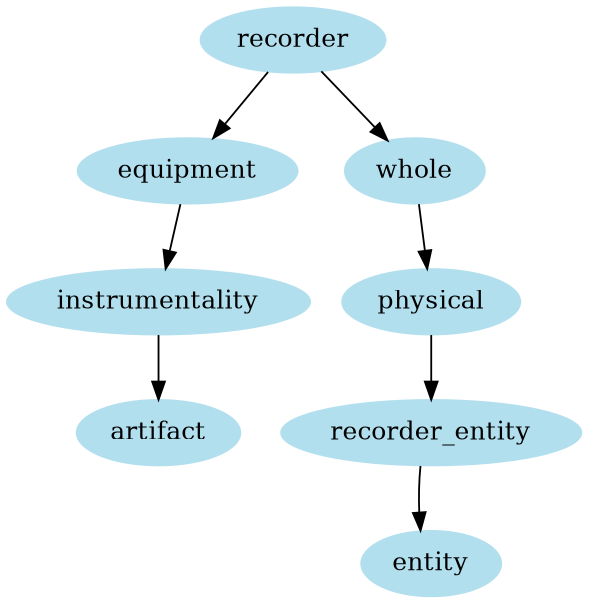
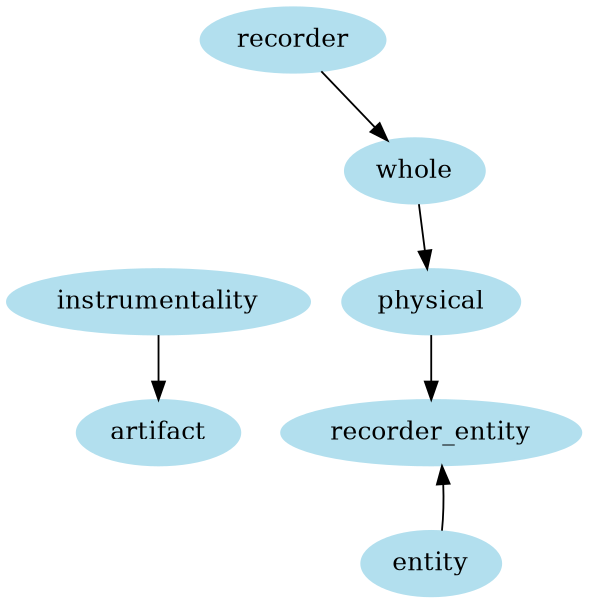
(188, 171) -> none
(419, 489) -> (443, 507)
